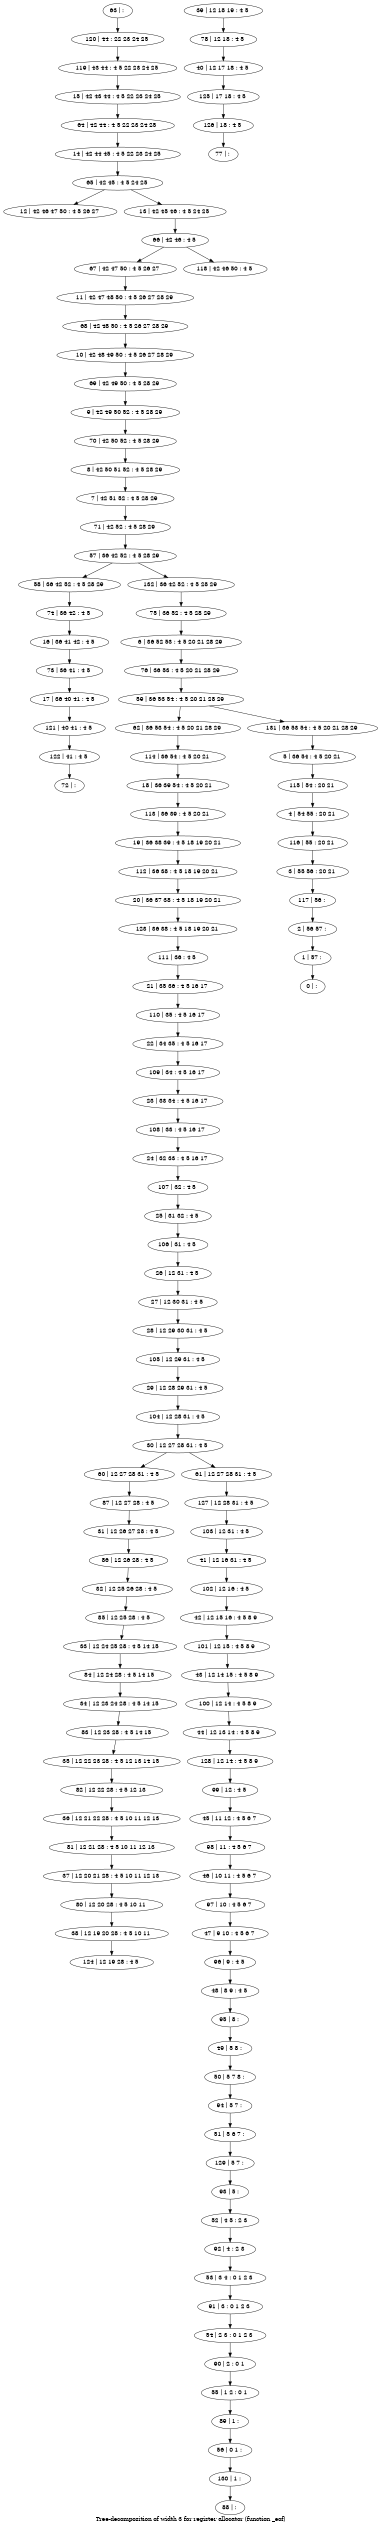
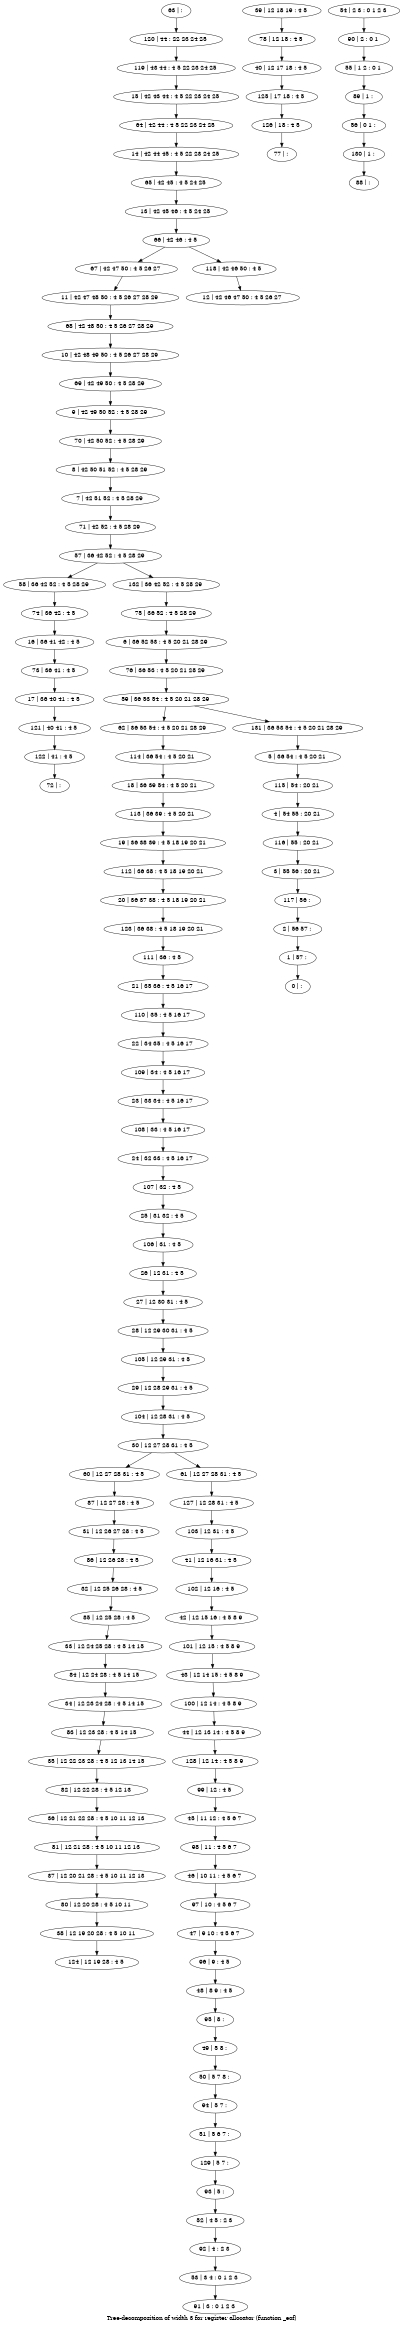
(91, 196) -> (238, 282)
(230, 2319) -> none
